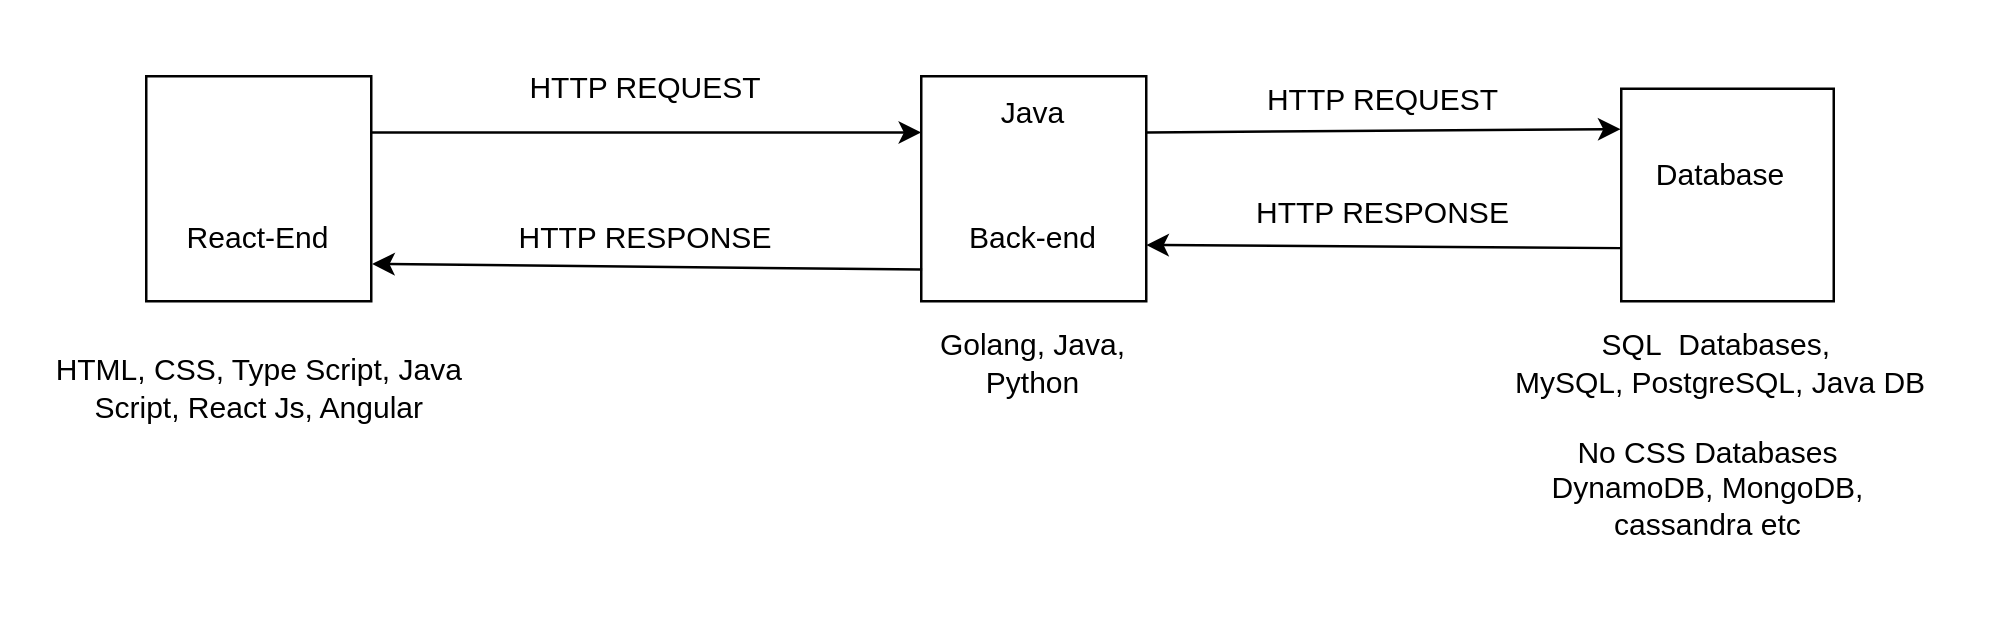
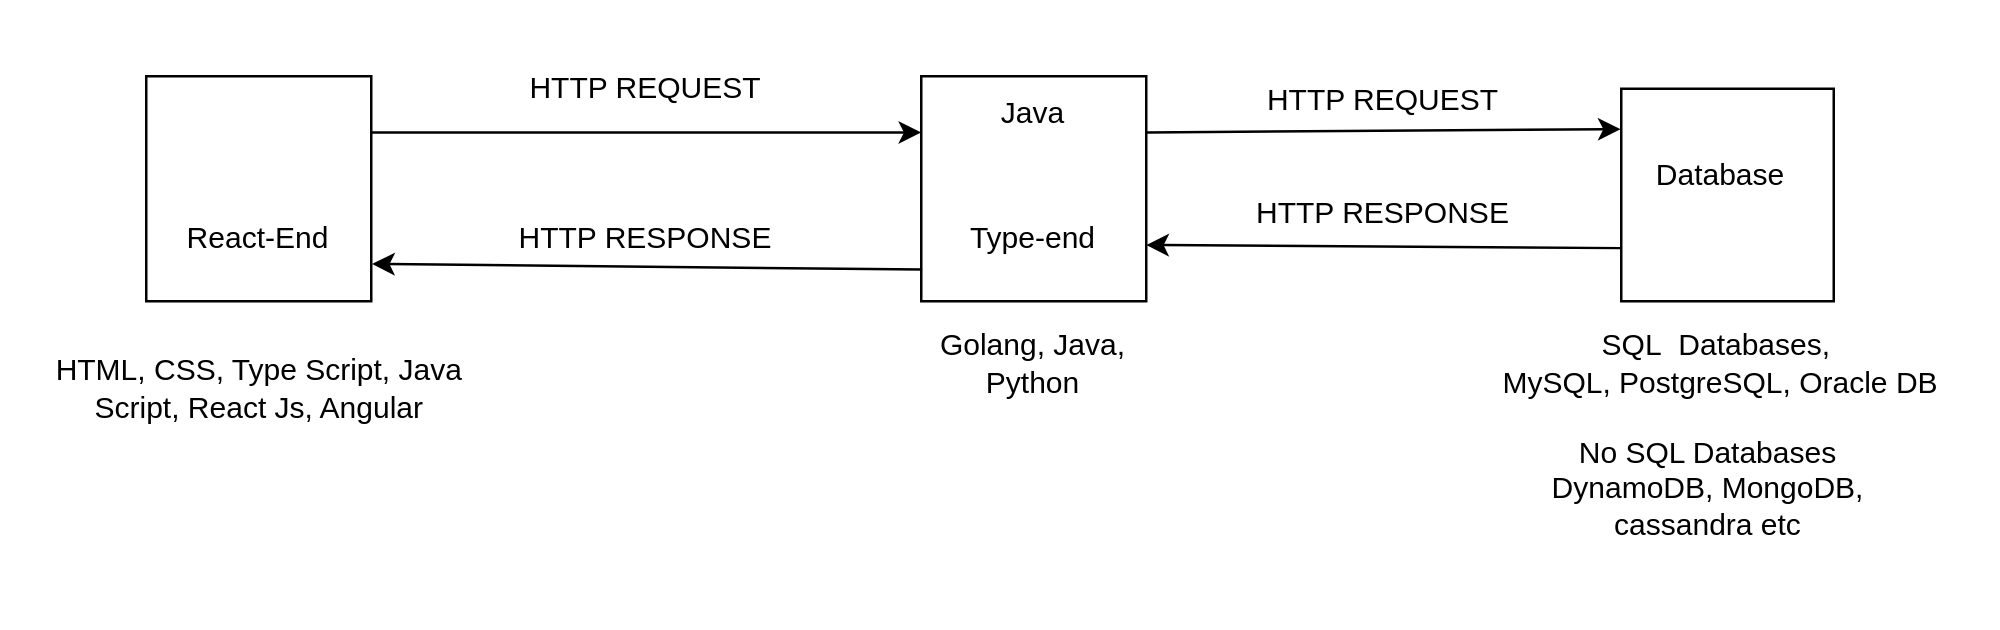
(1034, 239) -> (1034, 239)
(1721, 364) -> (1721, 364)
(1709, 489) -> (1709, 489)
